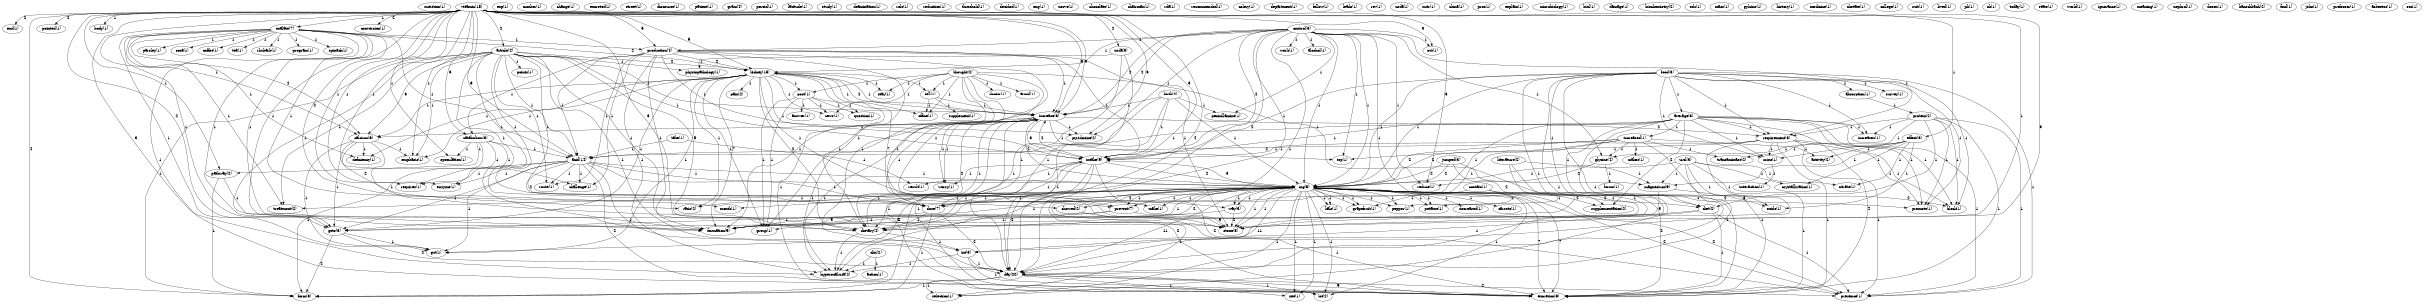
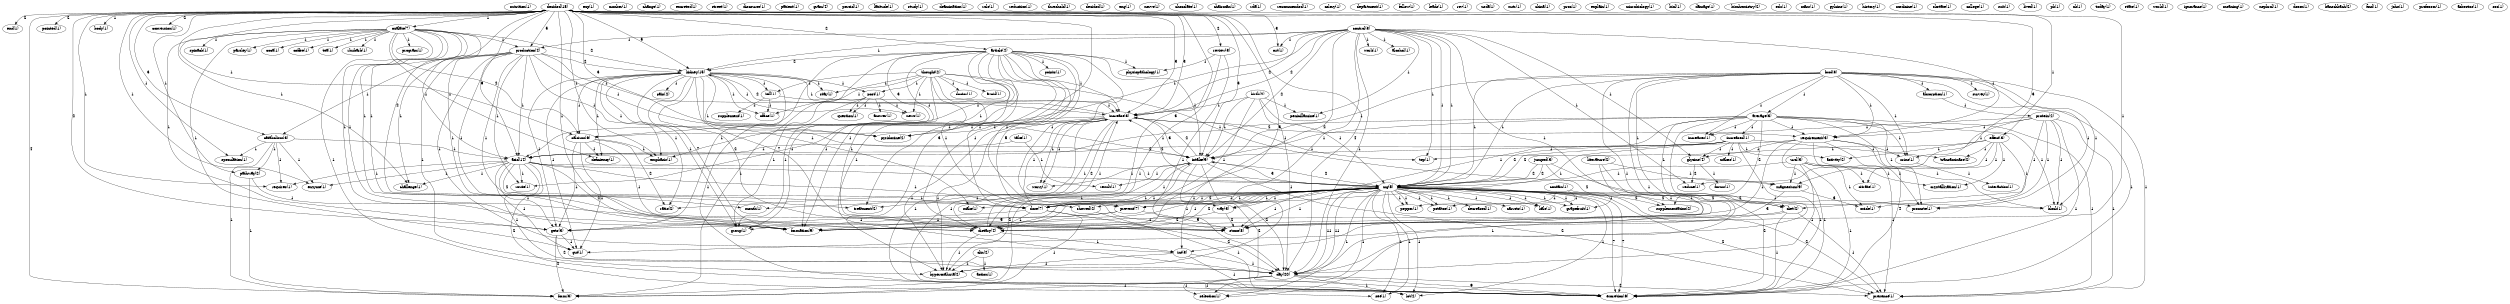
(472, 7) -> (557, 7)
(1121, 51) -> (1222, 51)
none -> (676, 219)
